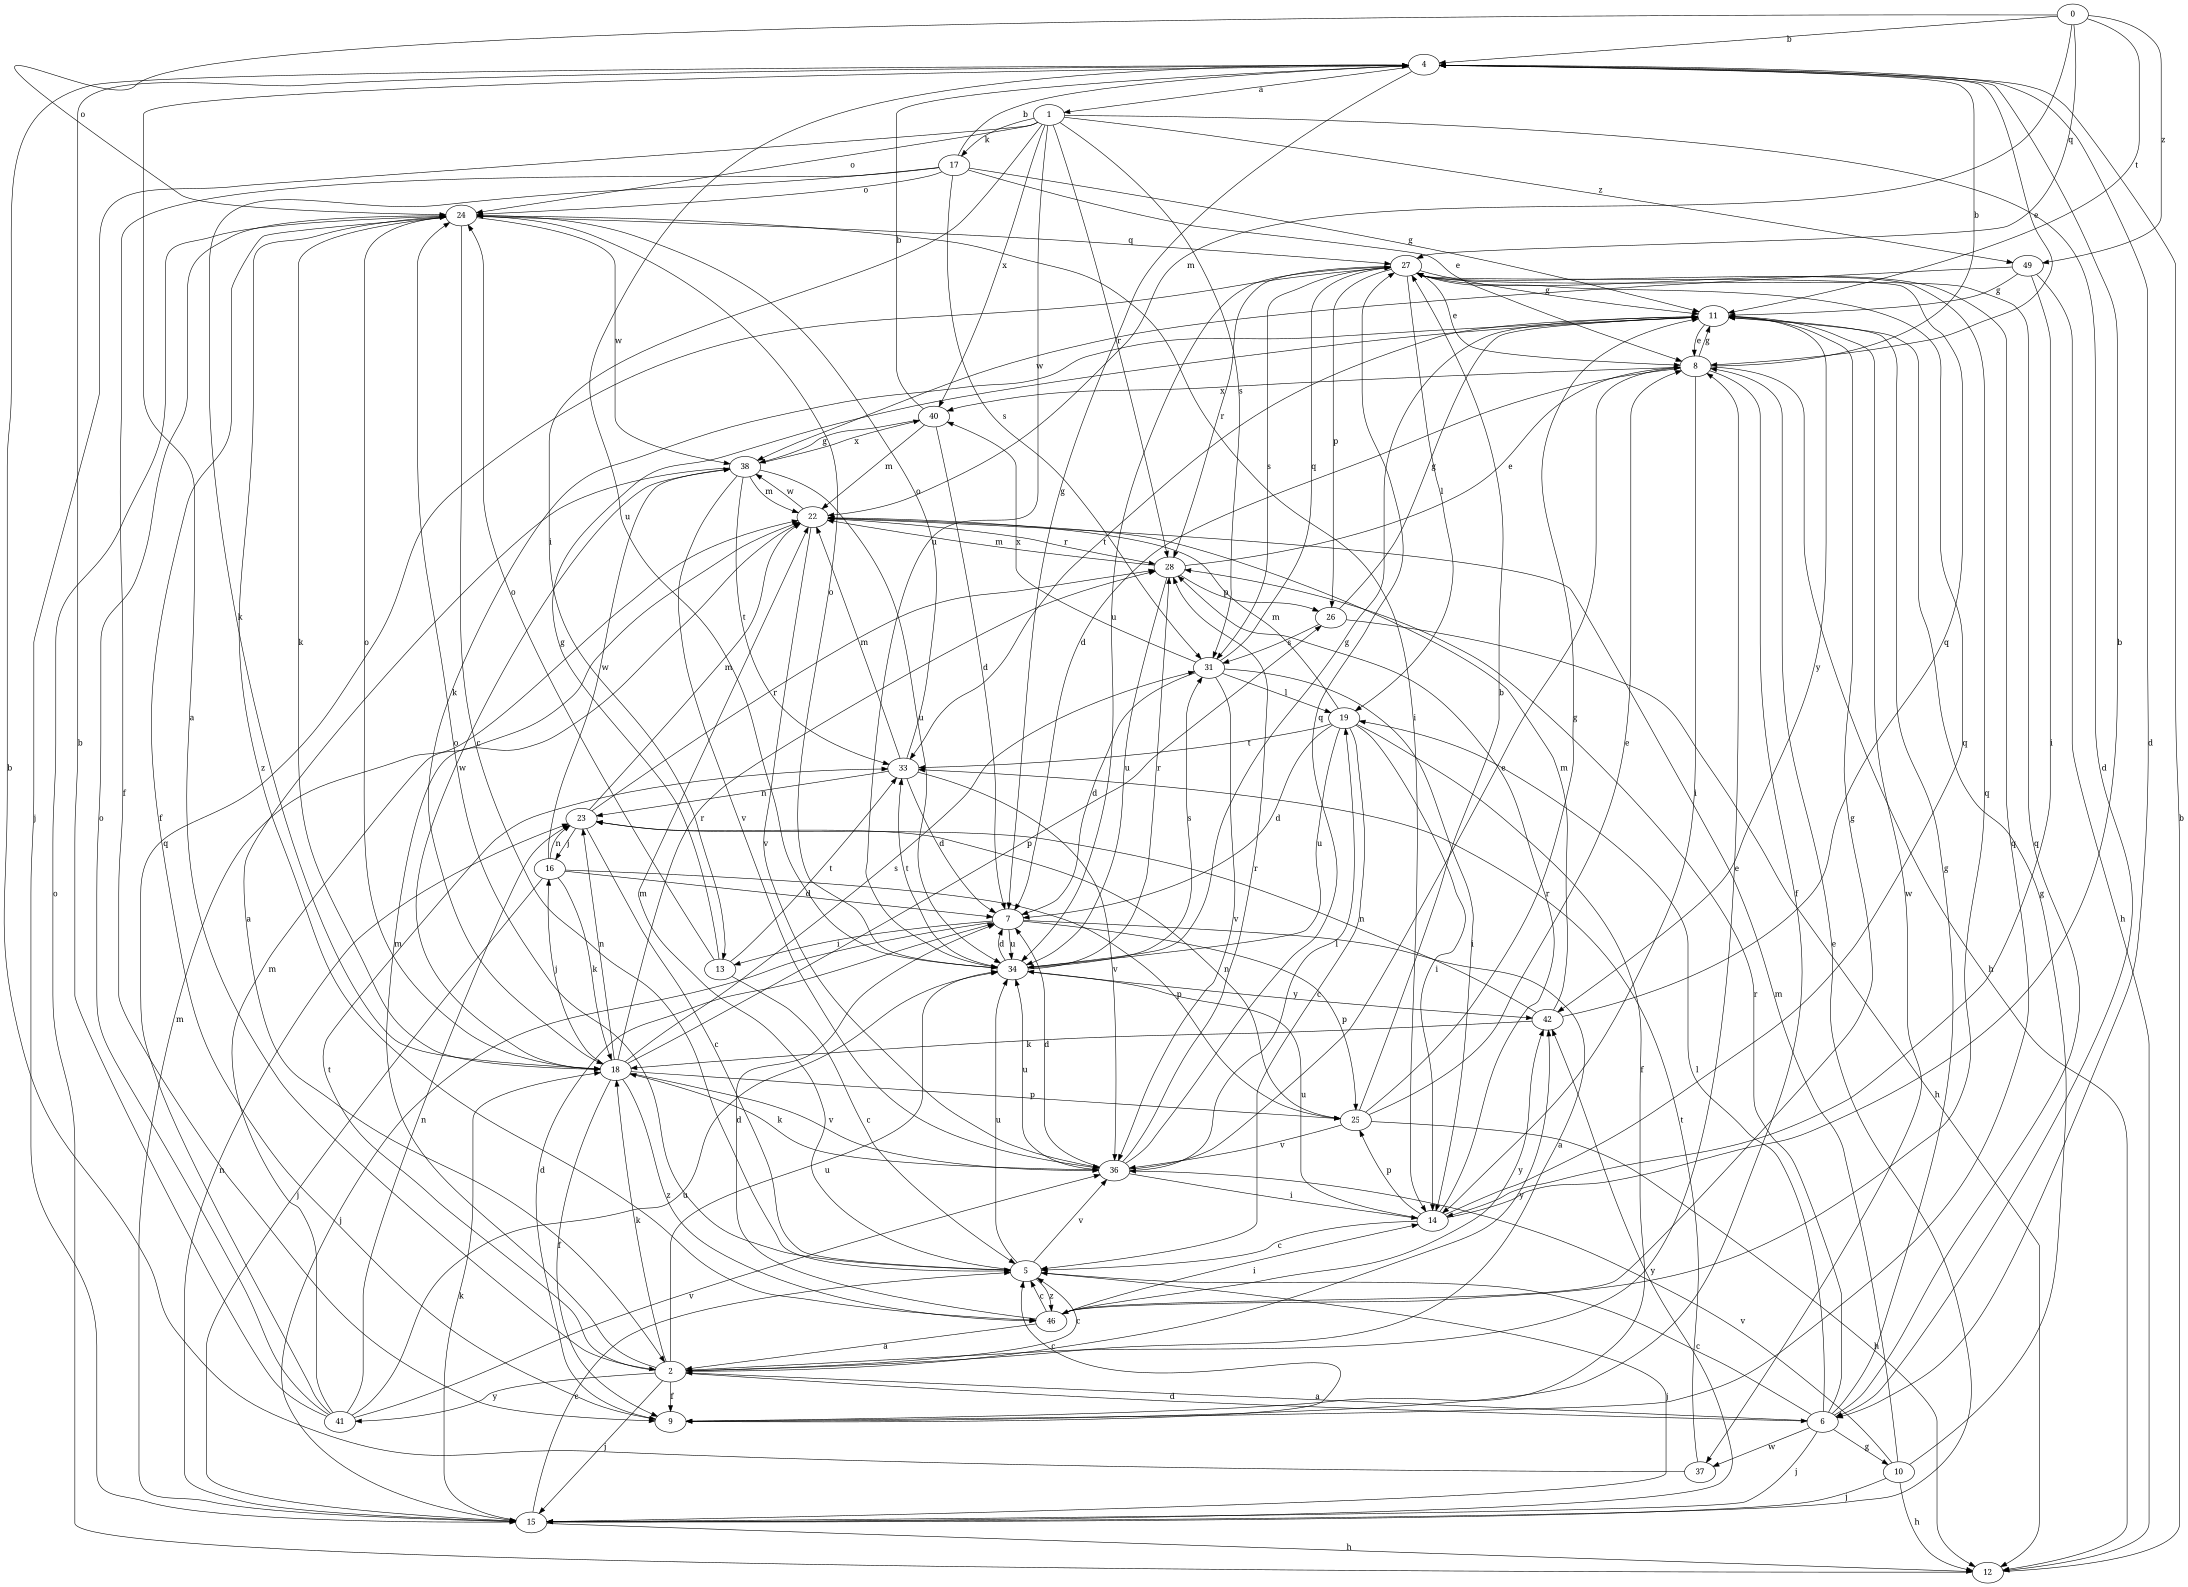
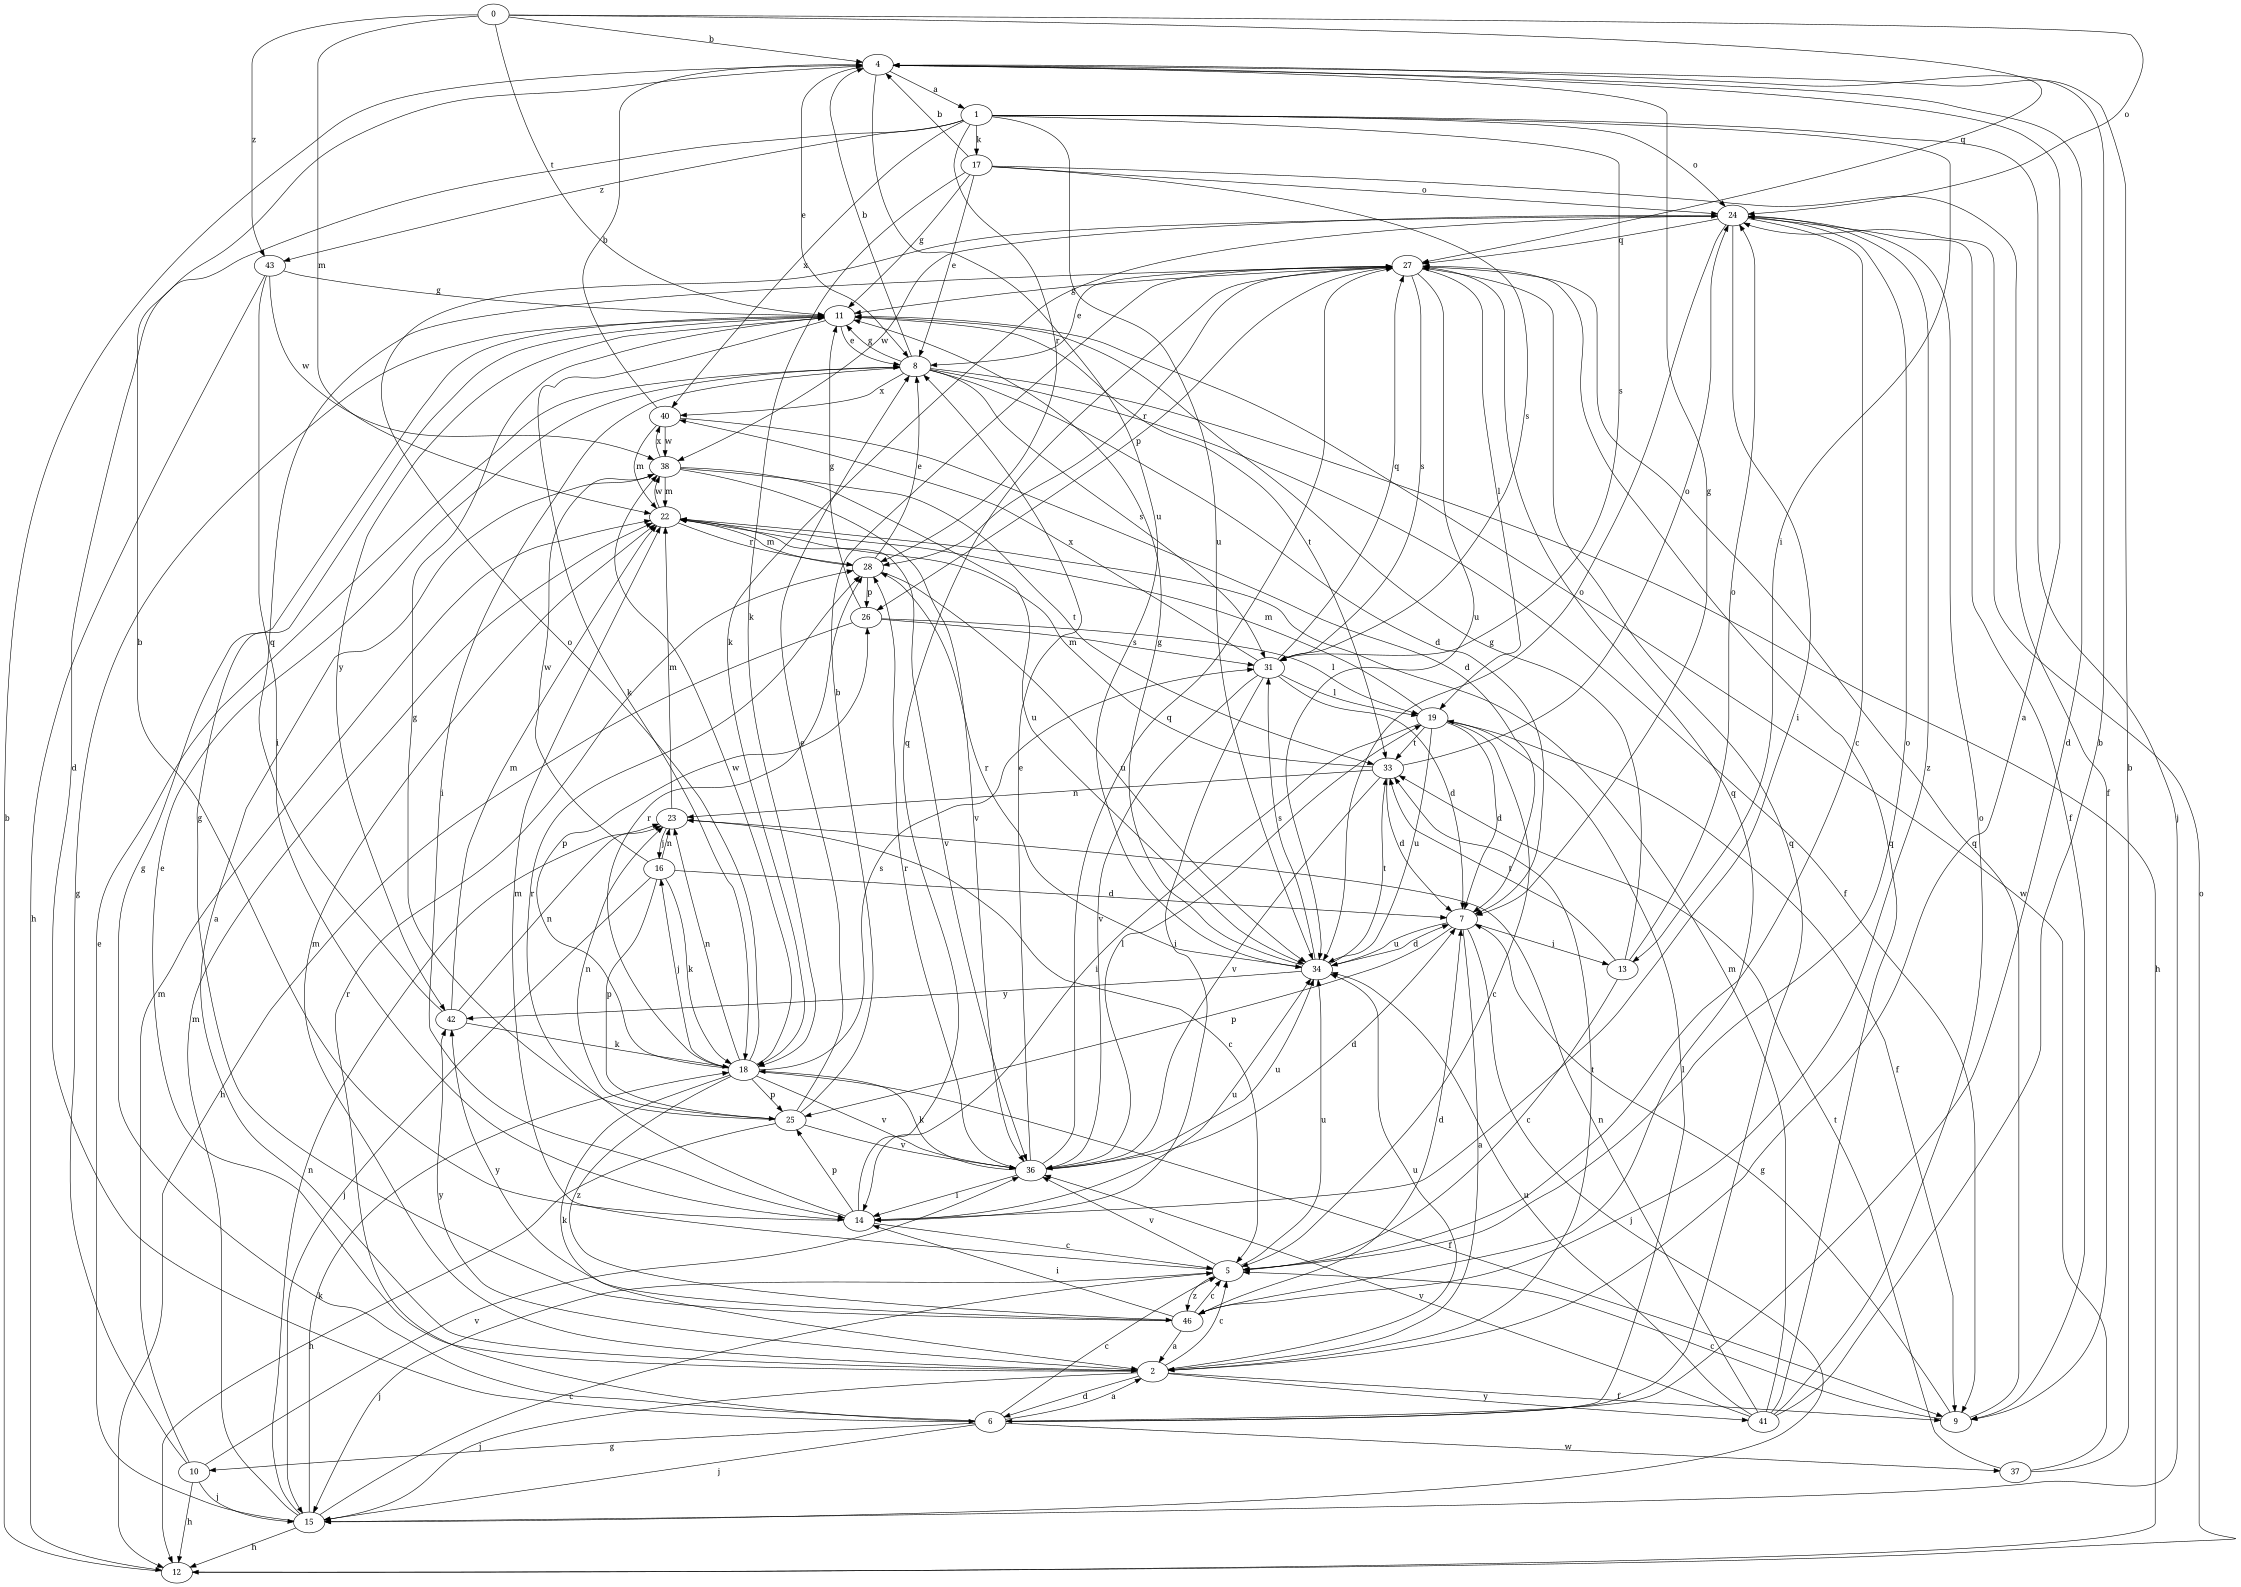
(2028, 266) -> (270, 266)
(825, 442) -> (669, 442)
none -> (1104, 502)
(833, 555) -> (1553, 624)
none -> (1140, 635)
(851, 642) -> none
(1900, 859) -> (1746, 707)
(543, 1171) -> (1763, 1171)
(635, 1225) -> (729, 1312)
(1463, 1508) -> none
